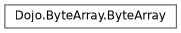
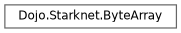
(91, 16) -> (91, 16)
